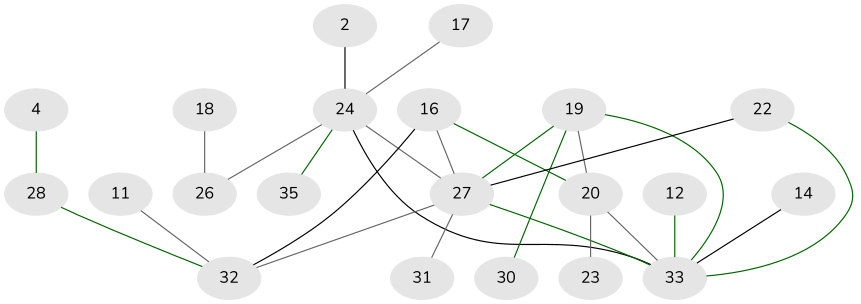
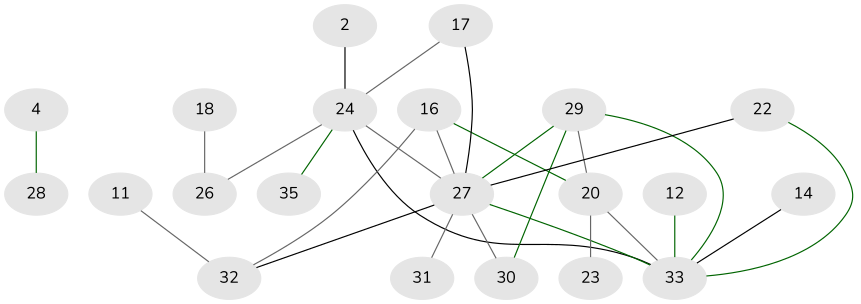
none -> (472, 110)
(574, 110) -> (574, 110)
(342, 206) -> (342, 206)
none -> (482, 233)
(345, 236) -> (345, 236)
(131, 238) -> none
